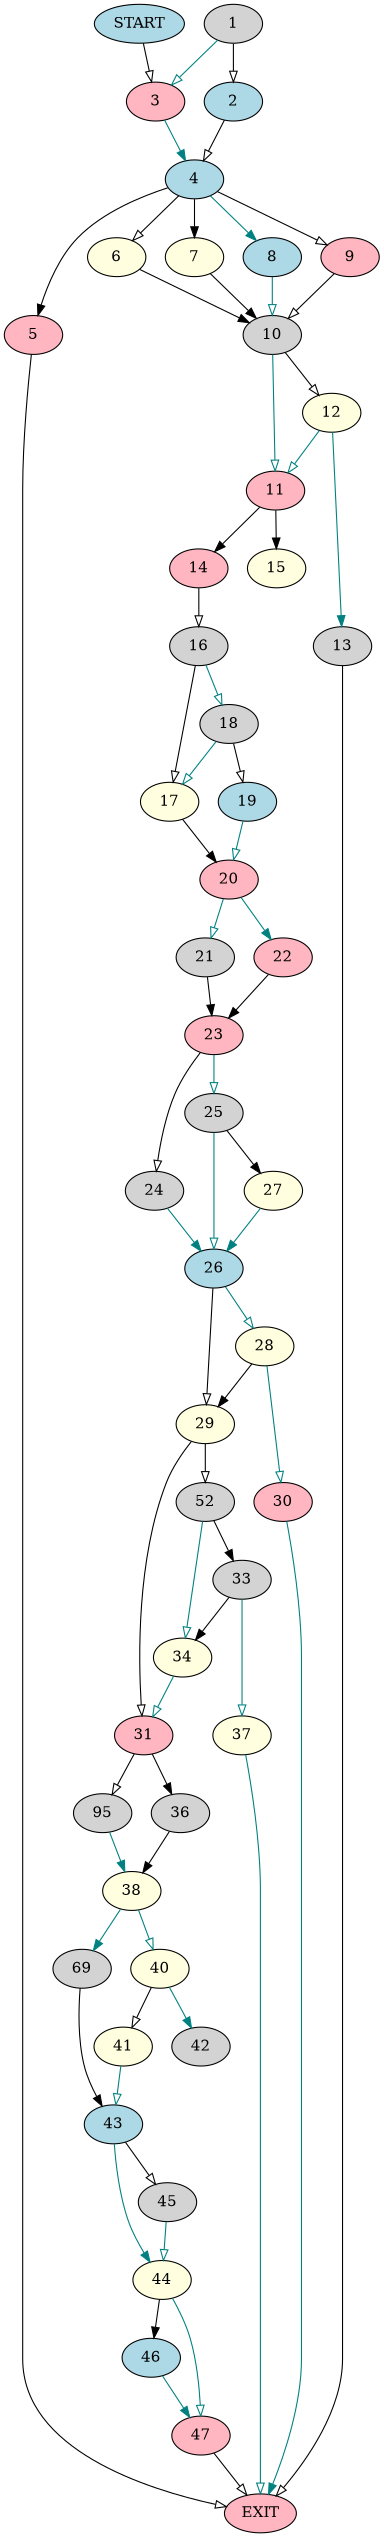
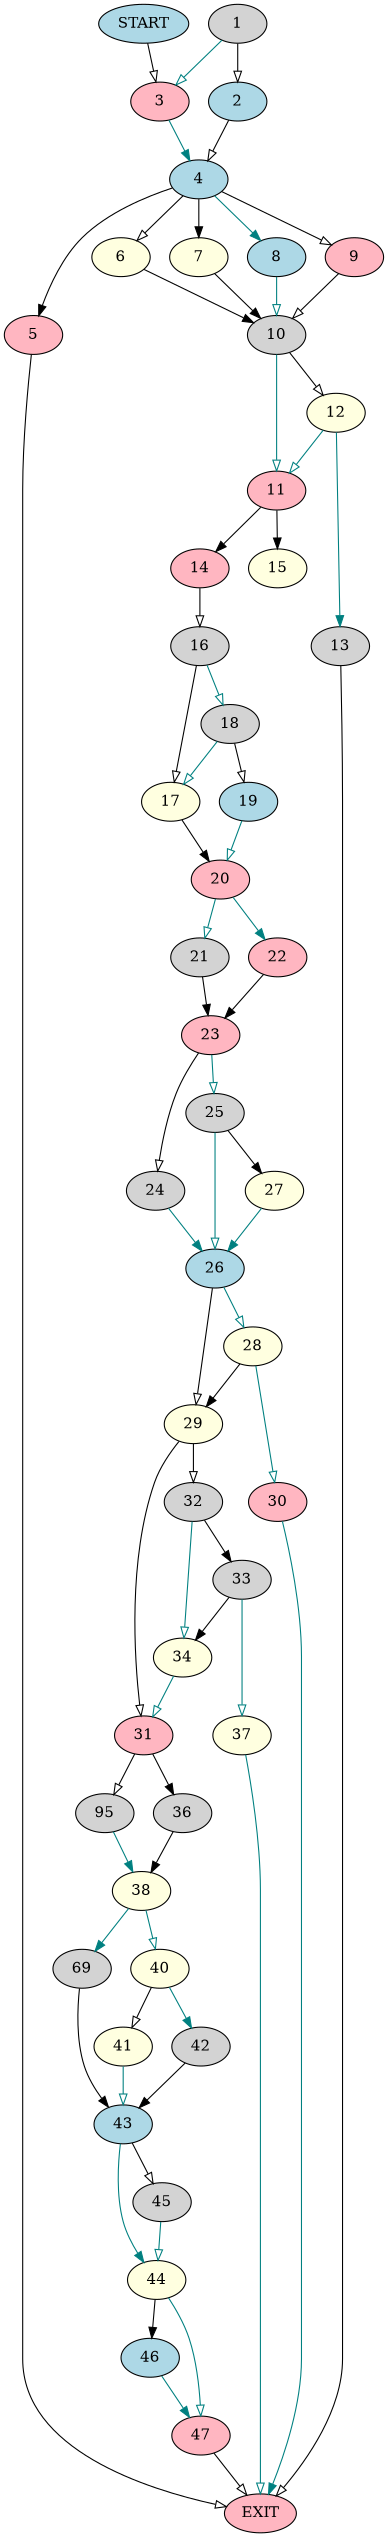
(205, 1502) -> (193, 1502)
none -> (166, 2082)
